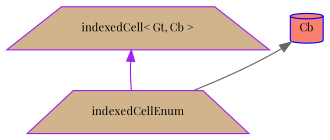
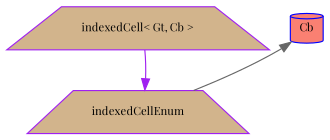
(131, 76) -> (146, 64)
